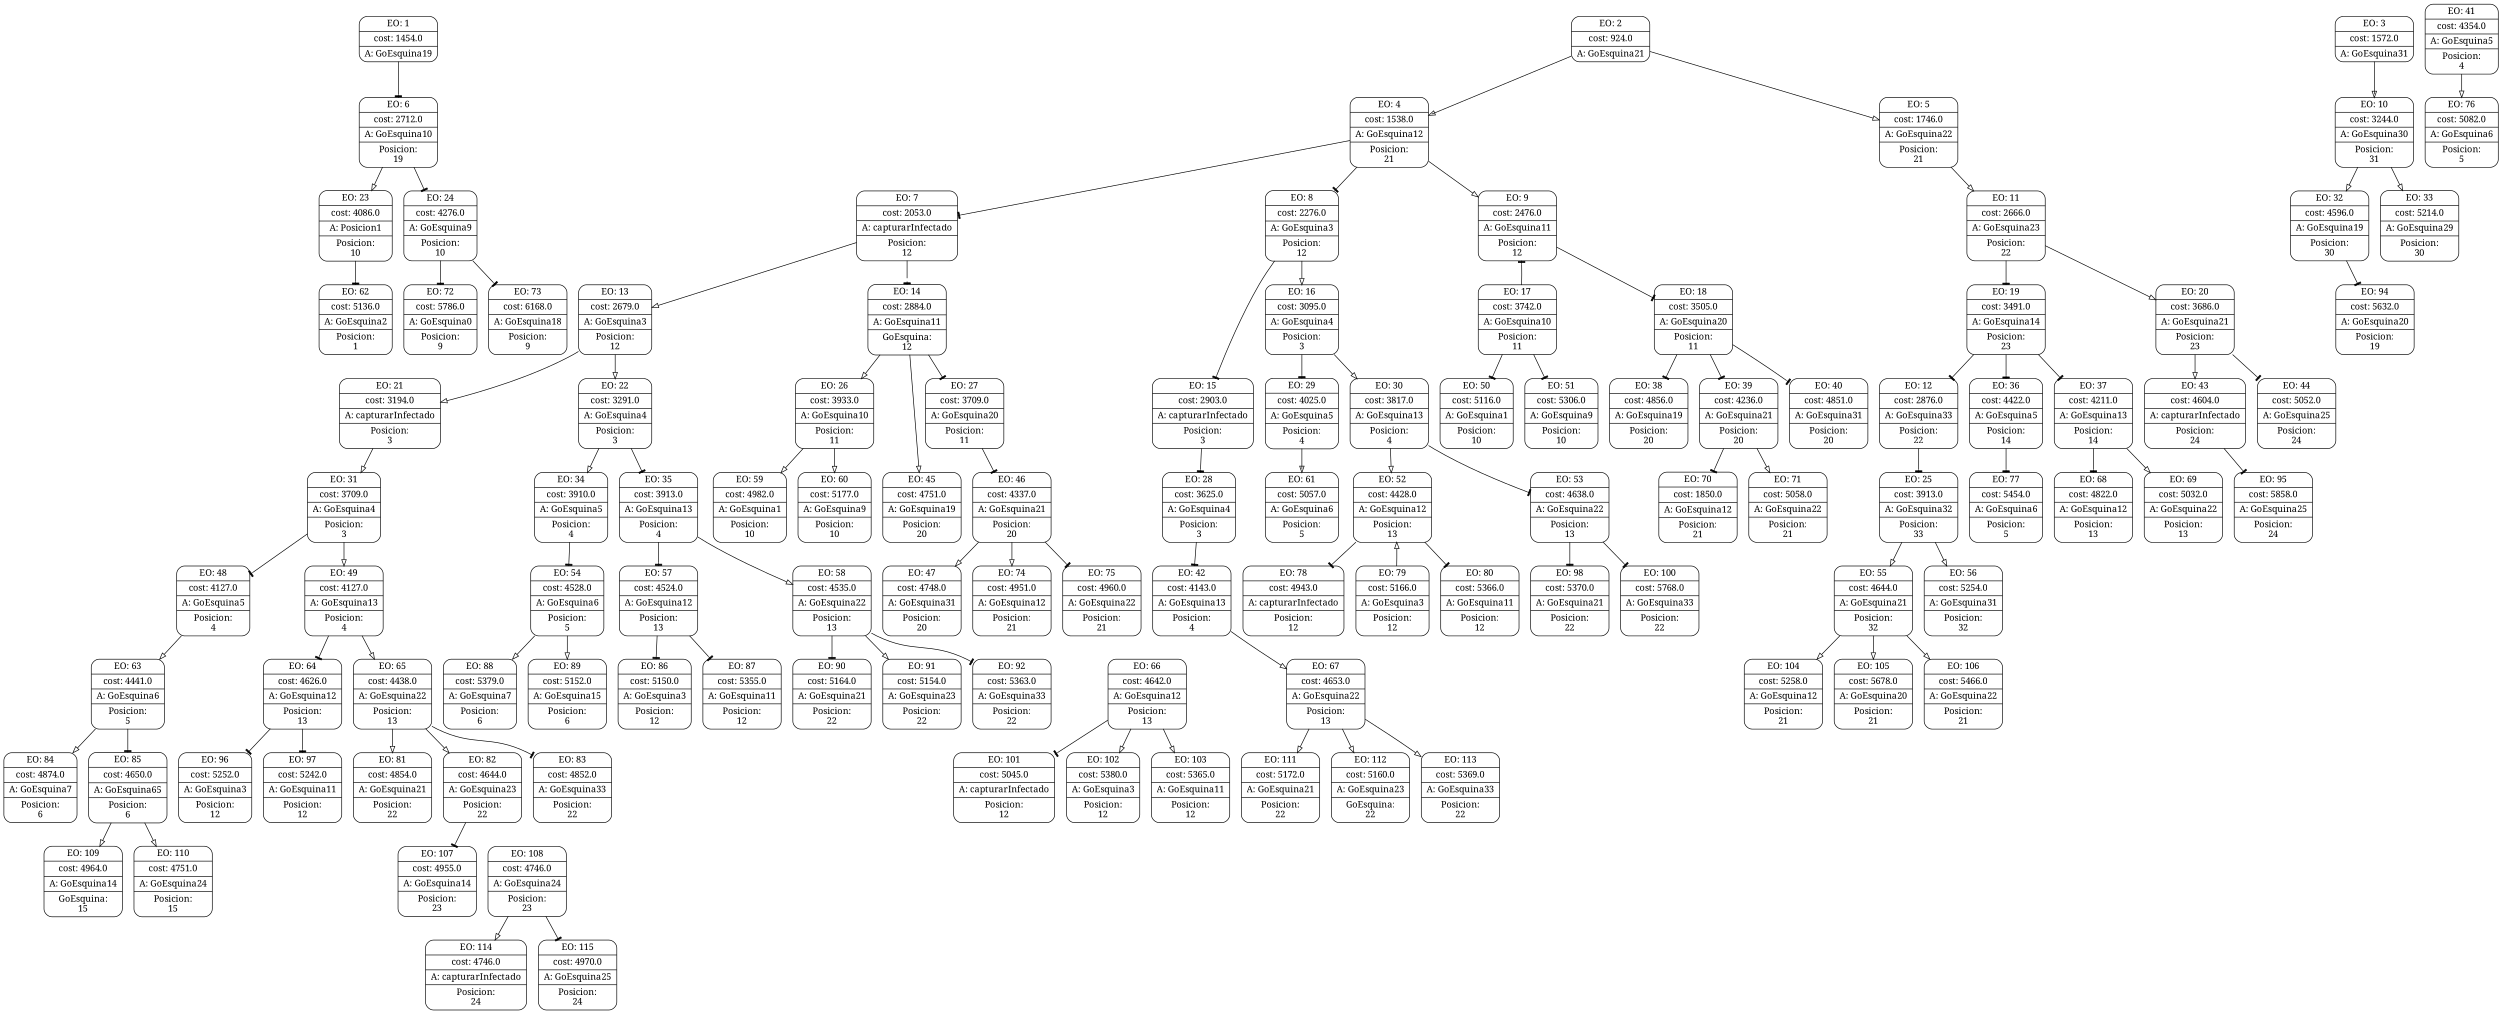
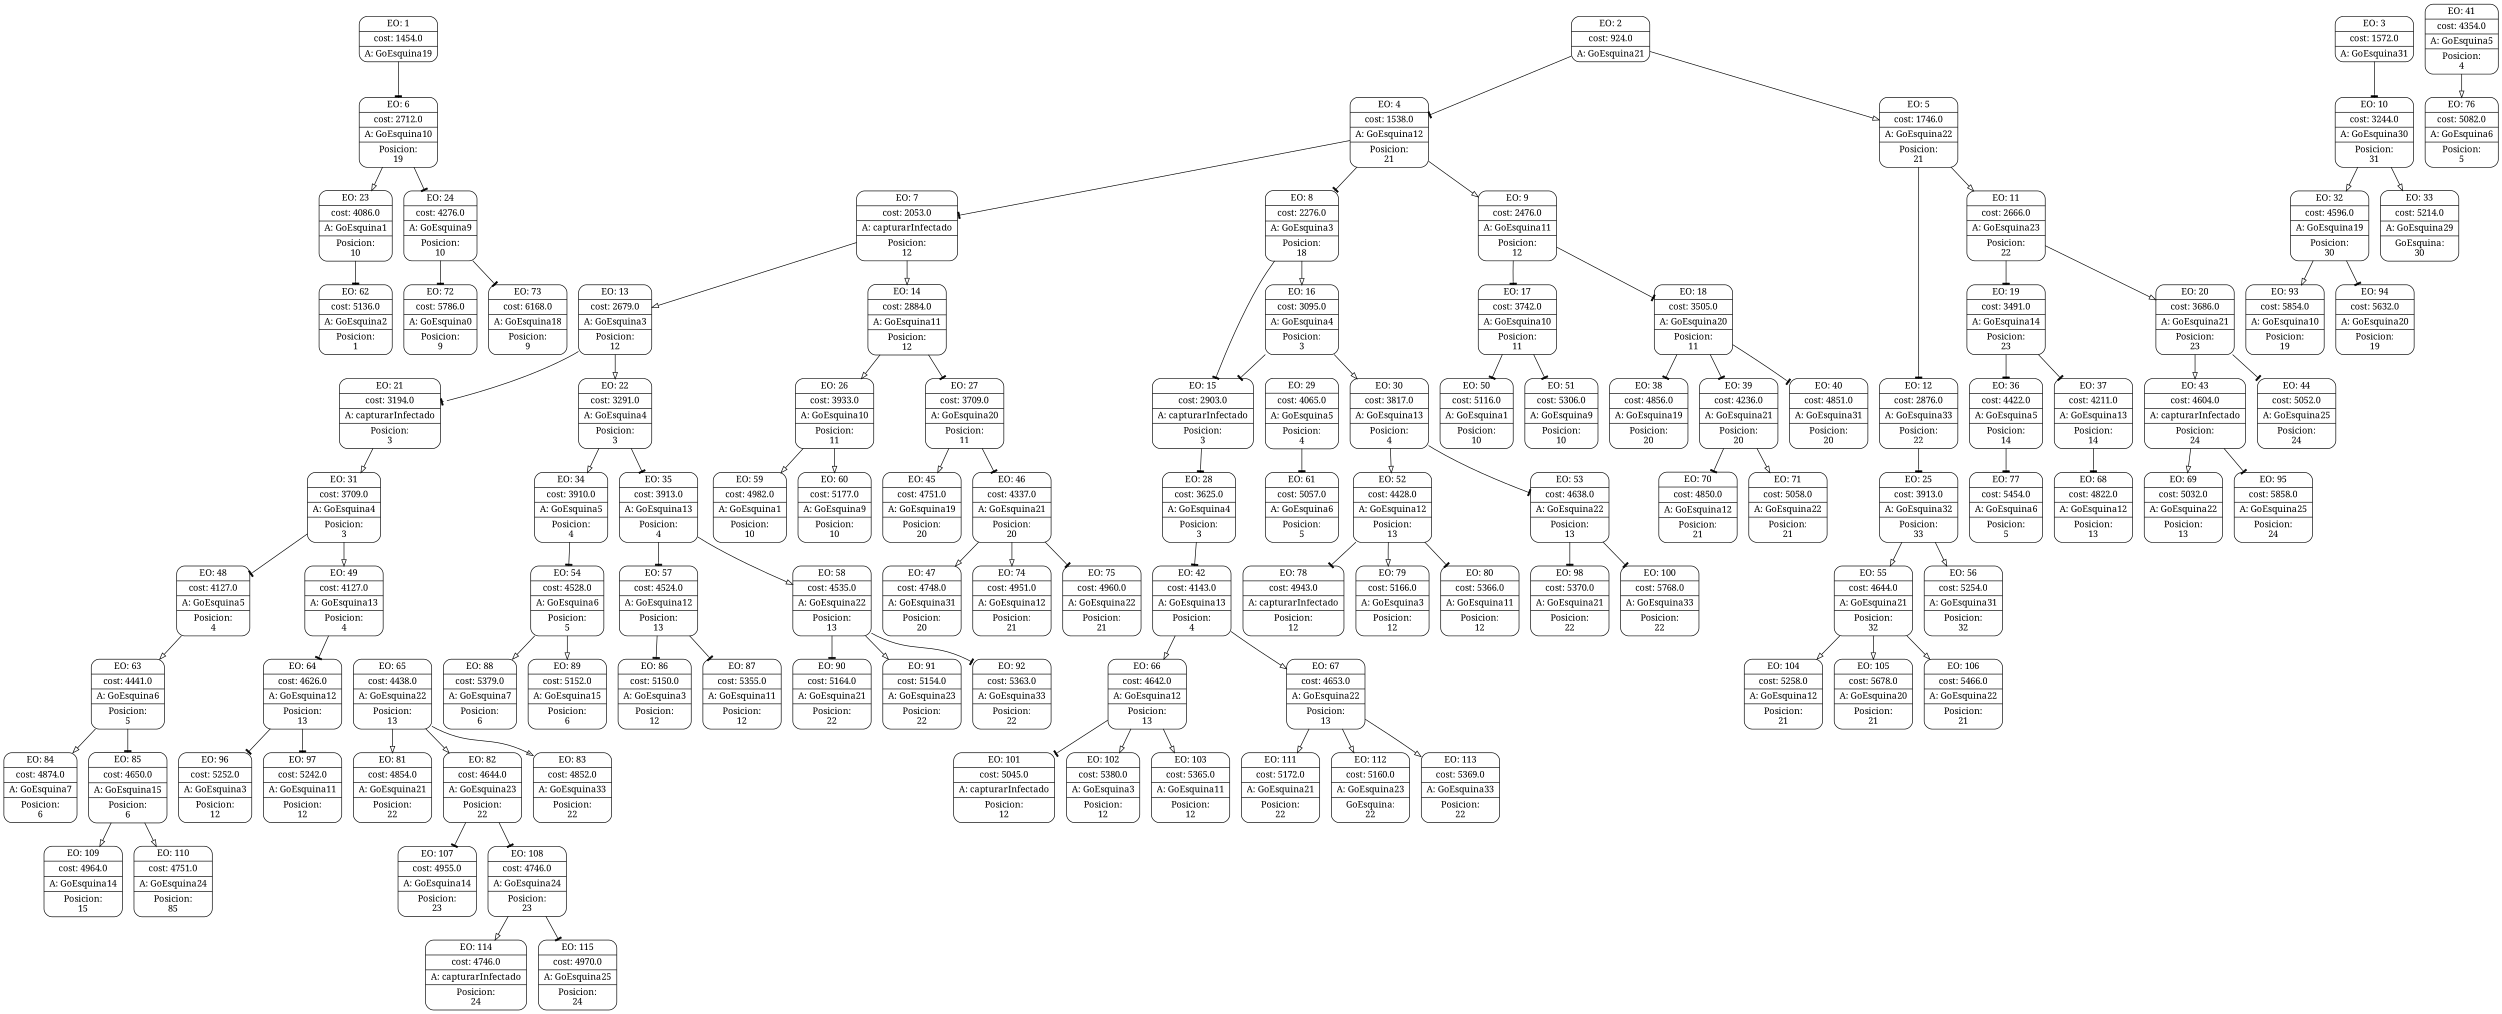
(2374, 78) -> (2374, 78)
(1502, 85) -> (1502, 85)
(356, 228) -> (356, 228)
(2420, 243) -> (2420, 243)
(1302, 253) -> (1302, 253)
(907, 269) -> (907, 269)
(1522, 275) -> (1513, 271)
none -> (2285, 320)
(907, 337) -> (907, 337)
(1302, 365) -> (1254, 366)
(1963, 365) -> (1919, 271)
(514, 380) -> (514, 380)
(1302, 401) -> (1302, 401)
(914, 410) -> (945, 458)
(2136, 458) -> (2190, 457)
(1302, 459) -> (1302, 459)
(1698, 494) -> (1698, 494)
(1397, 557) -> (1388, 551)
(367, 645) -> none
none -> (1171, 645)
(481, 741) -> (481, 741)
(128, 790) -> (128, 790)
none -> (504, 833)
(83, 899) -> (83, 899)
(173, 909) -> (173, 909)
